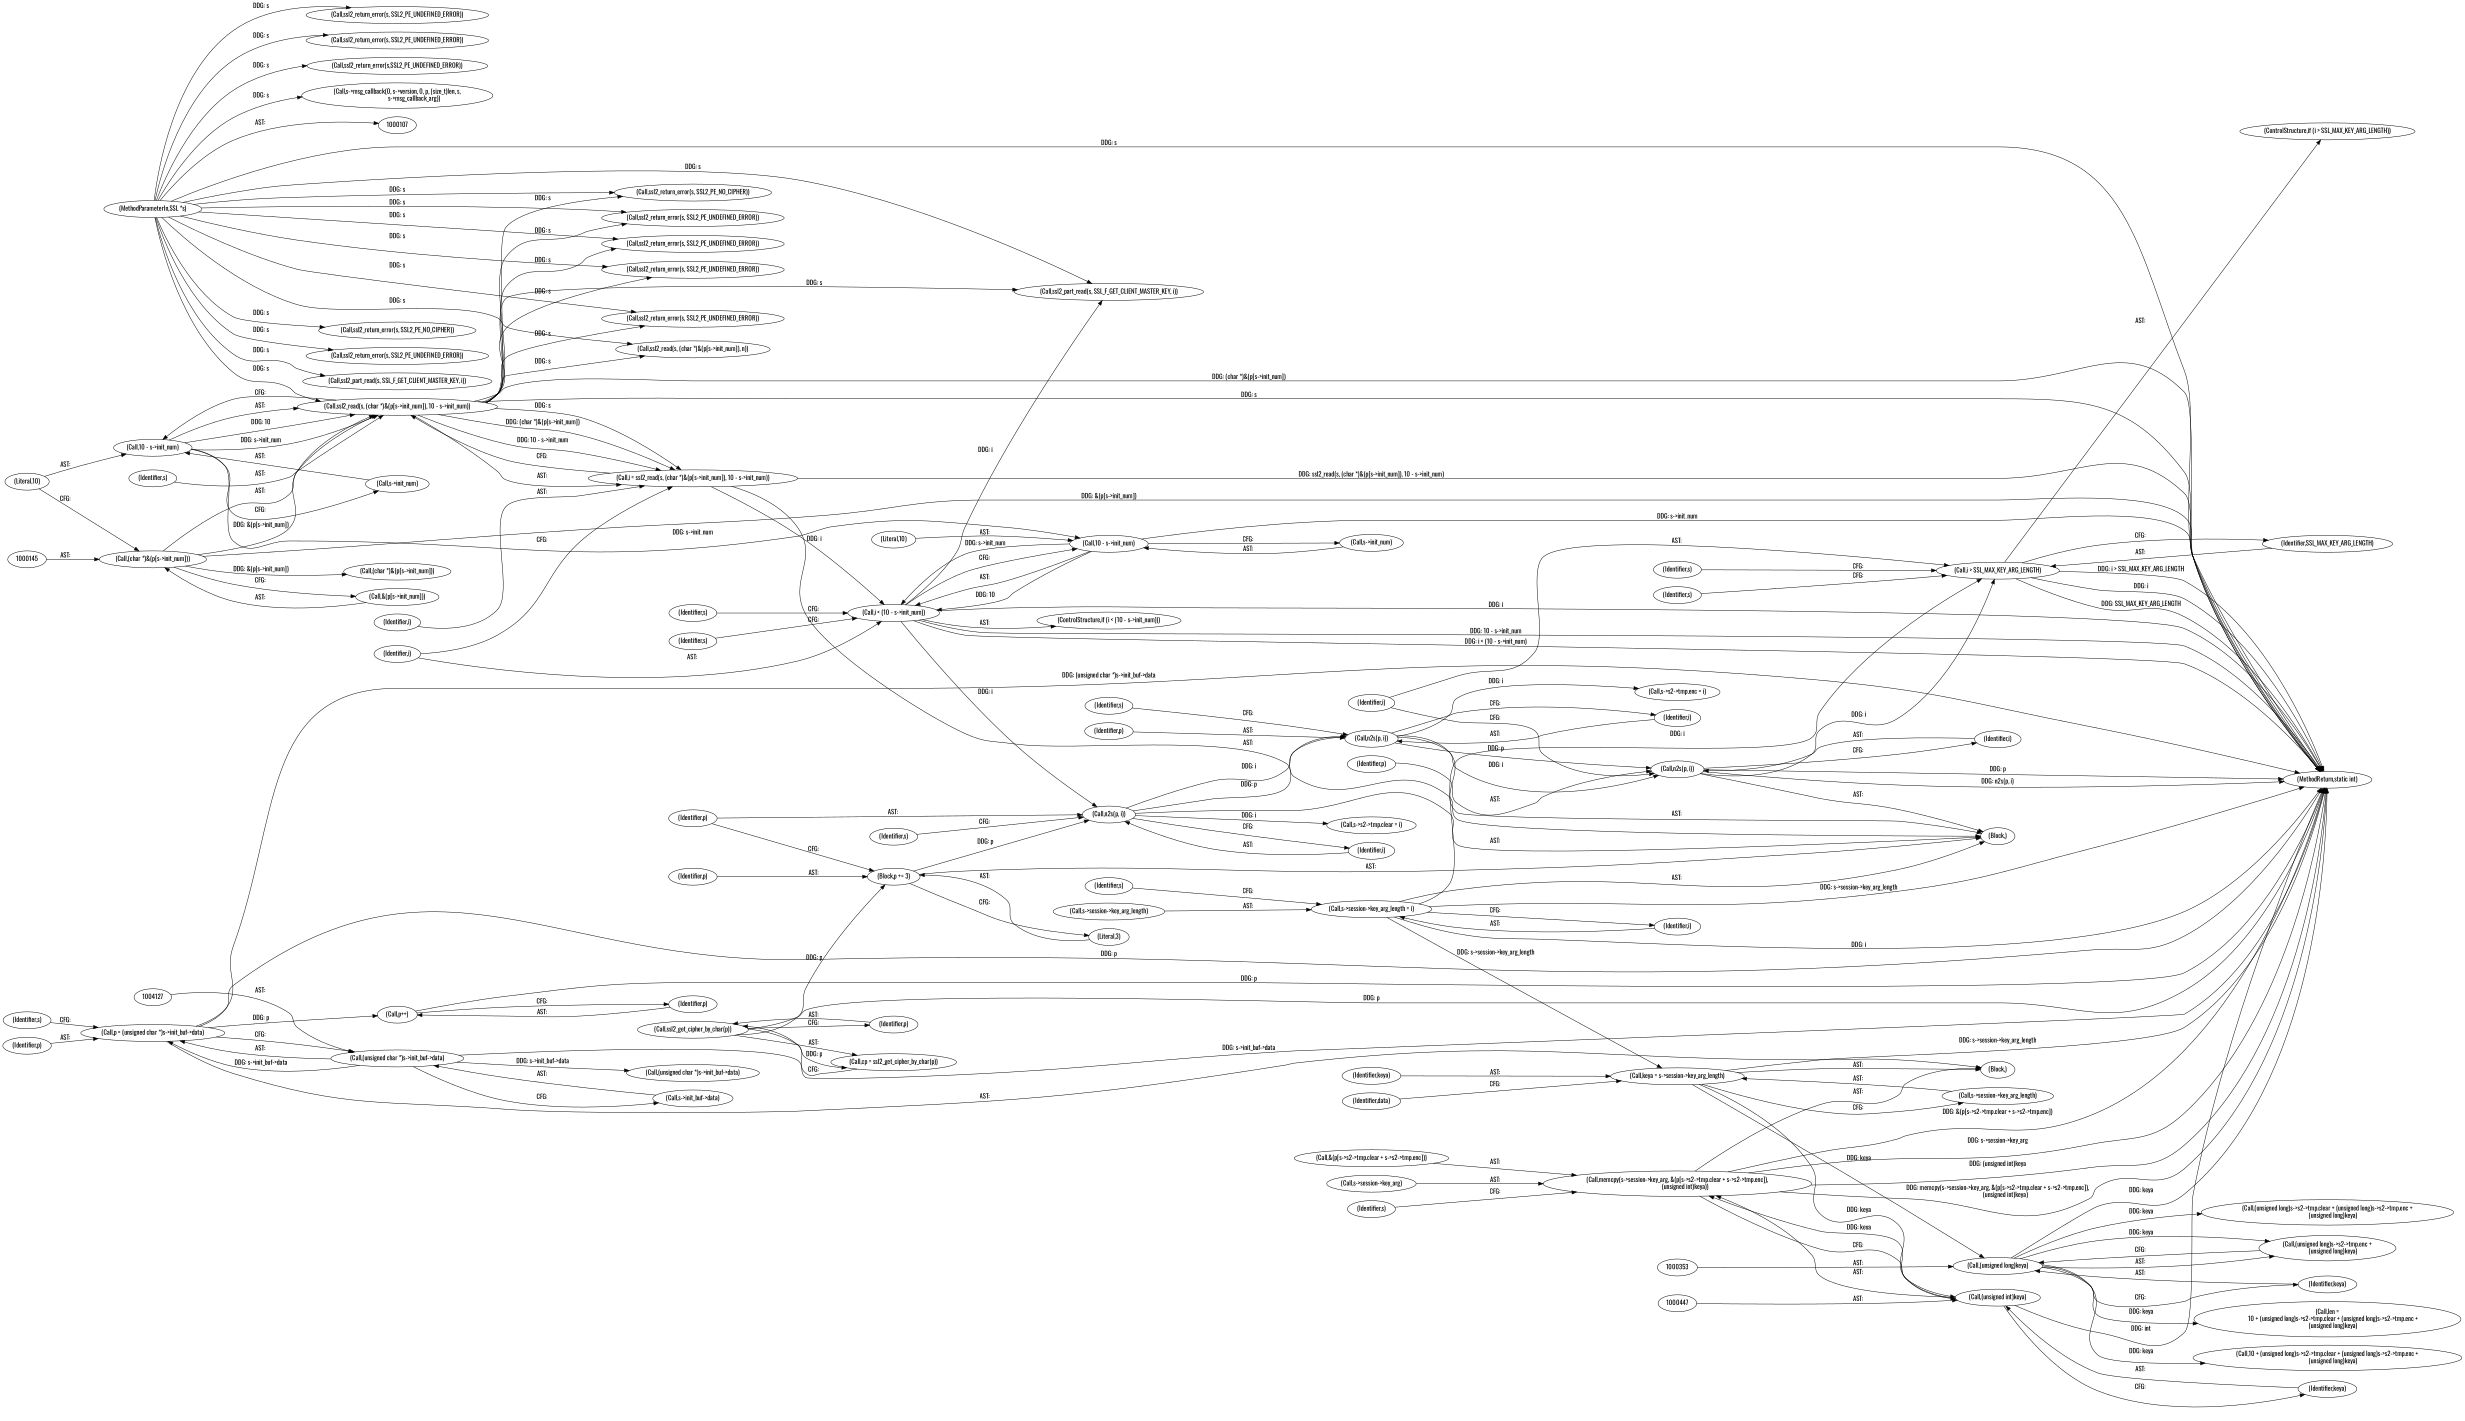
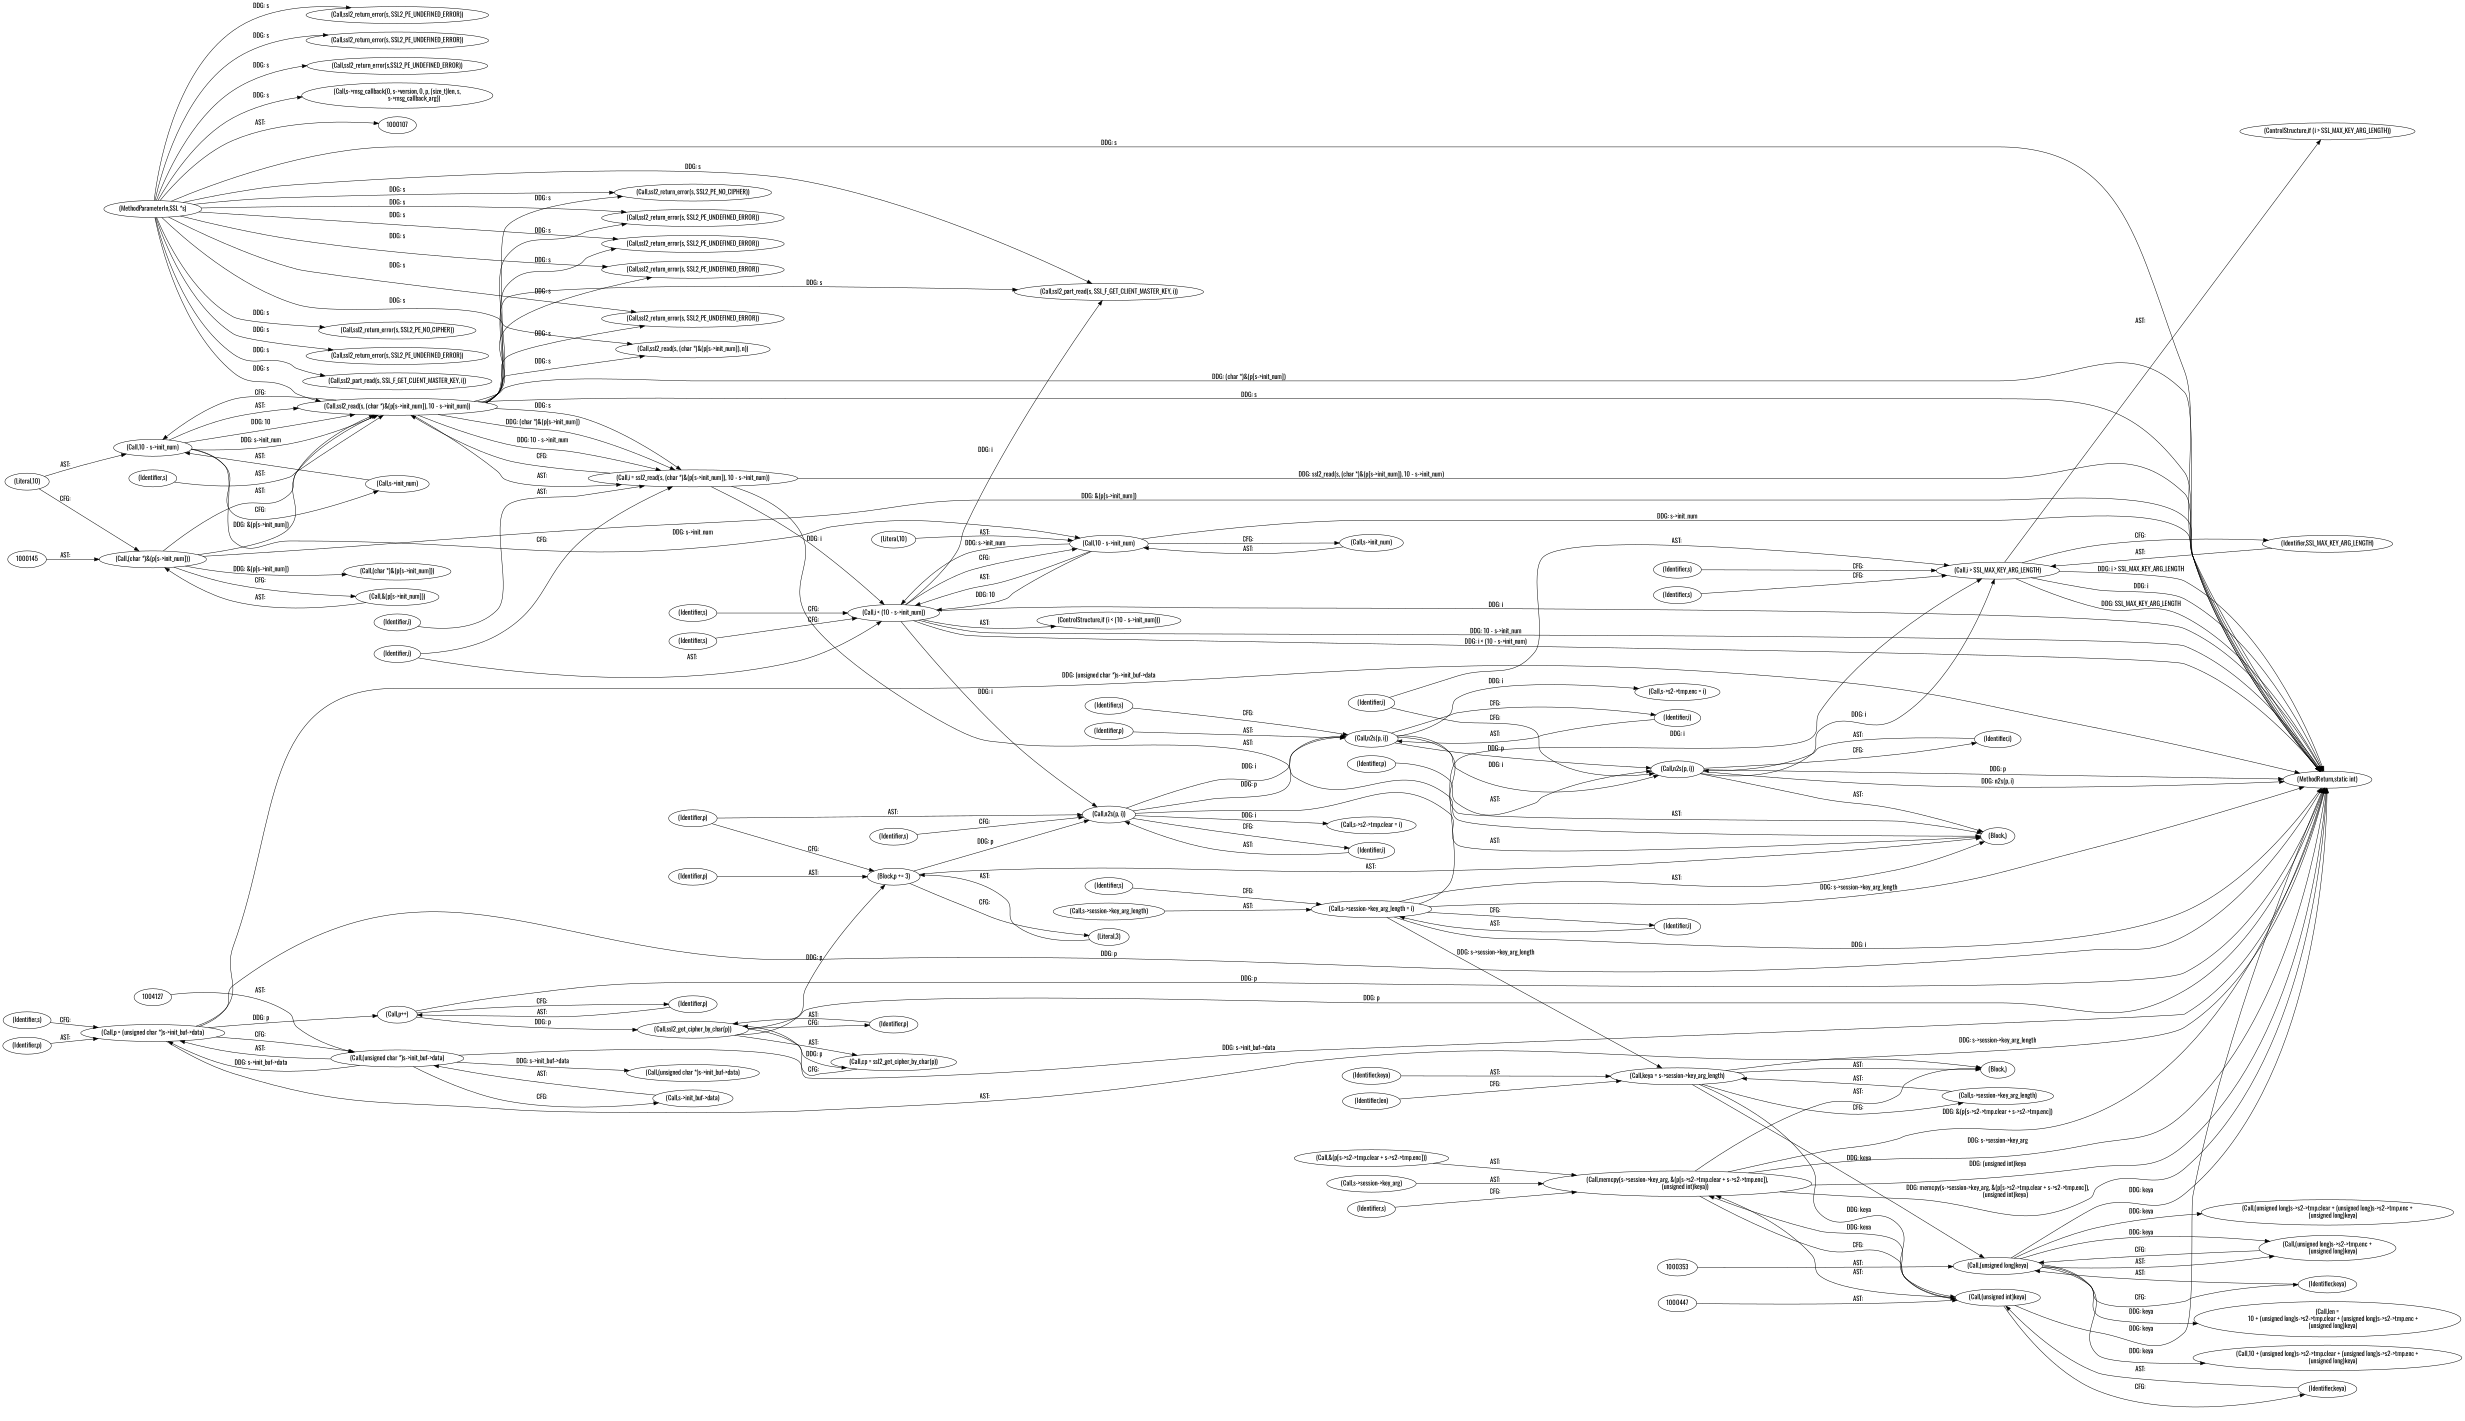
none -> (524, 1027)
(1371, 1101) -> (1371, 1101)
(2141, 1329) -> (2141, 1329)
